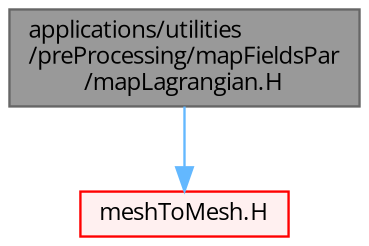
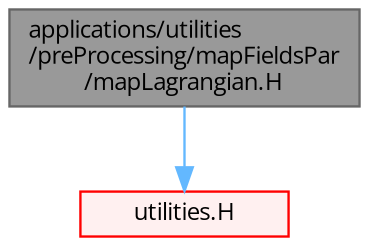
(184, 214) -> (184, 214)
